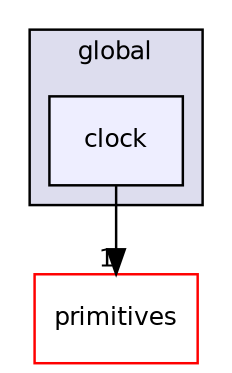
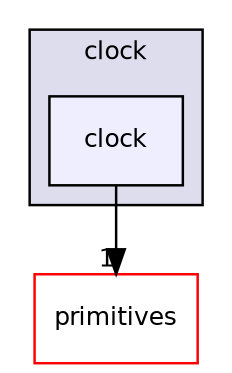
(116, 53) -> (116, 53)
